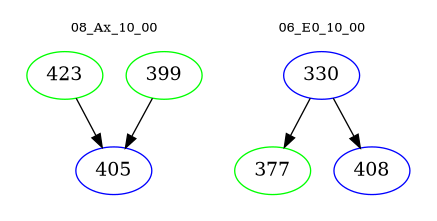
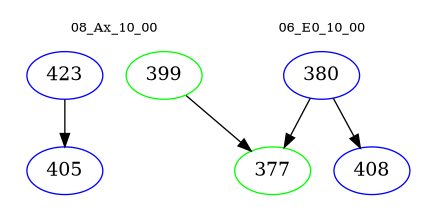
(65, 75) -> (65, 75)
(322, 75) -> (322, 75)
(142, 117) -> (204, 111)
